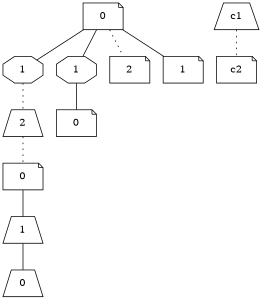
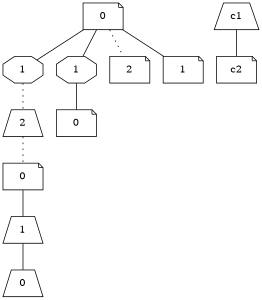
(237, 43) -> (237, 43)
